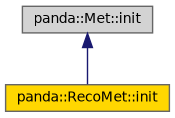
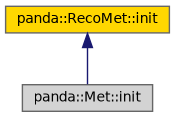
(88, 66) -> (88, 66)
